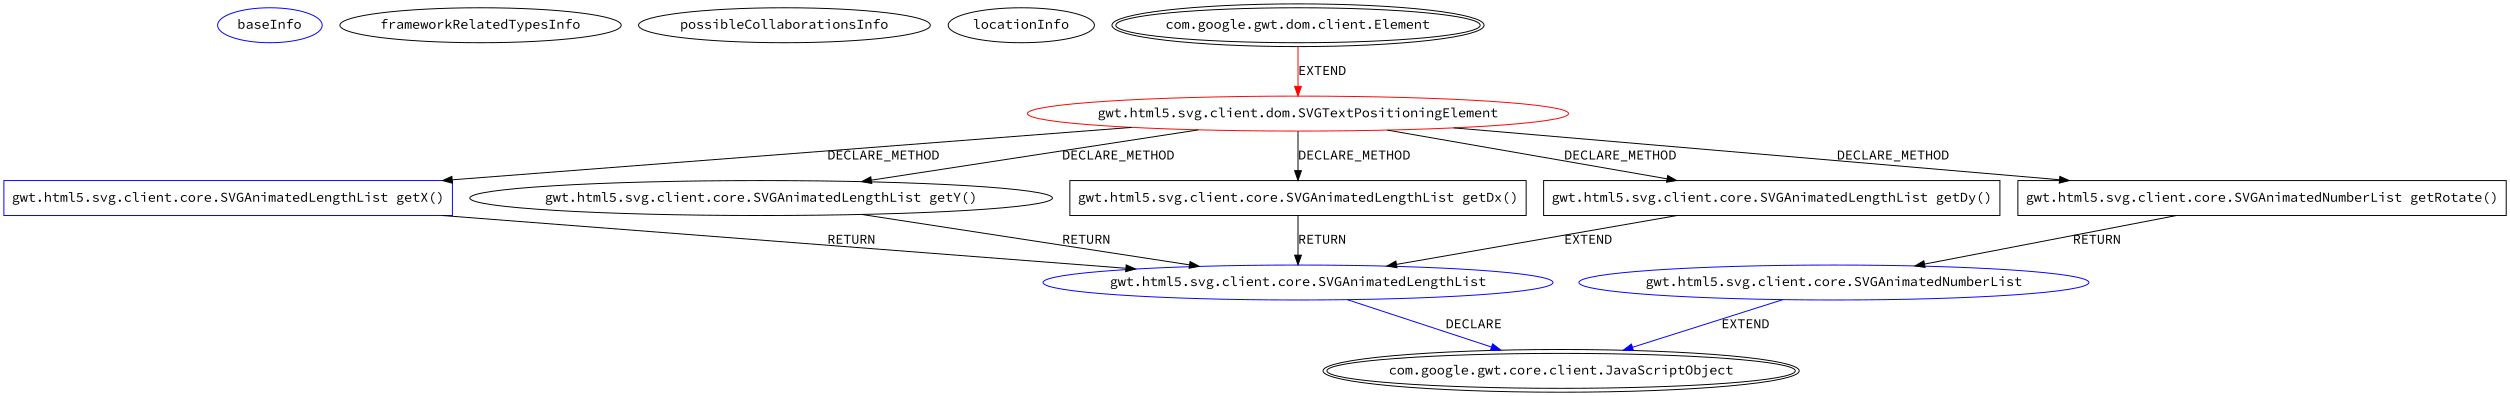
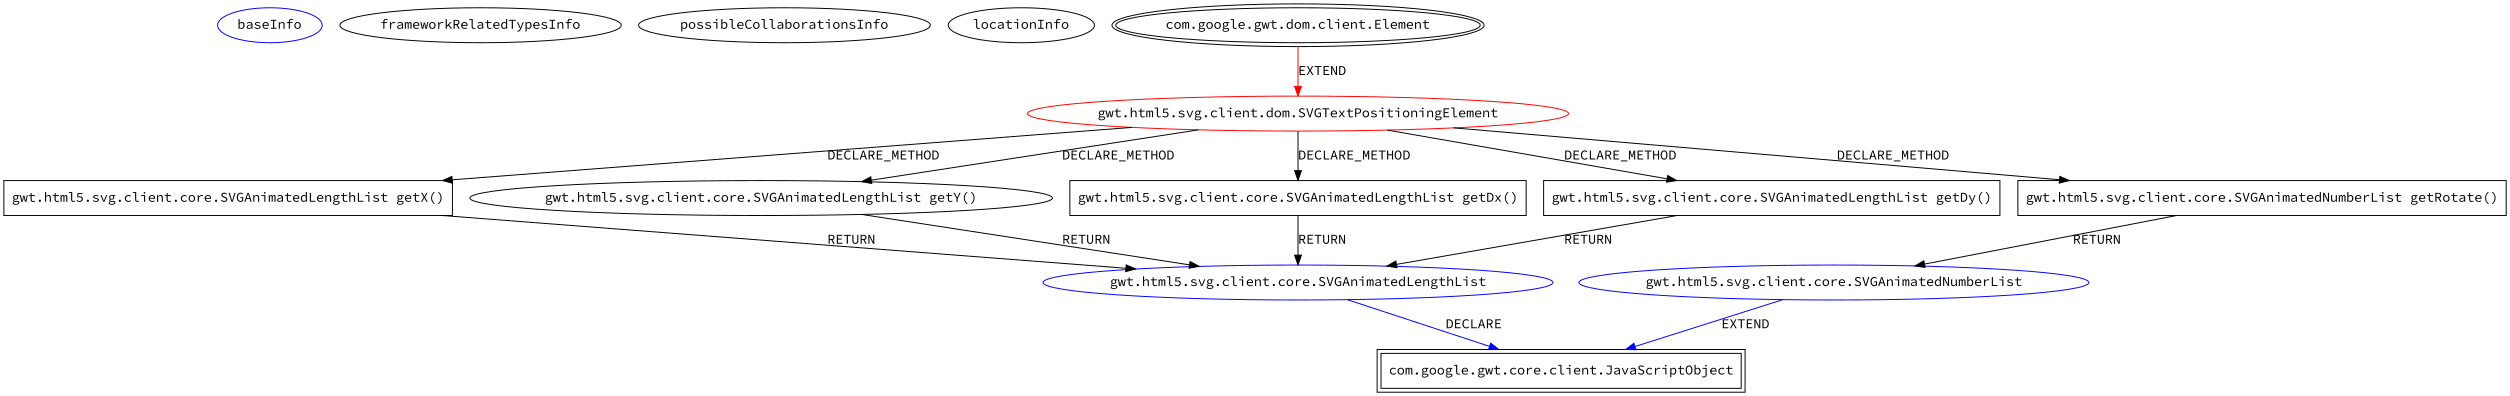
(228, 198) -> (228, 198)
(1588, 240) -> (1588, 240)
(1561, 371) -> (1561, 371)
